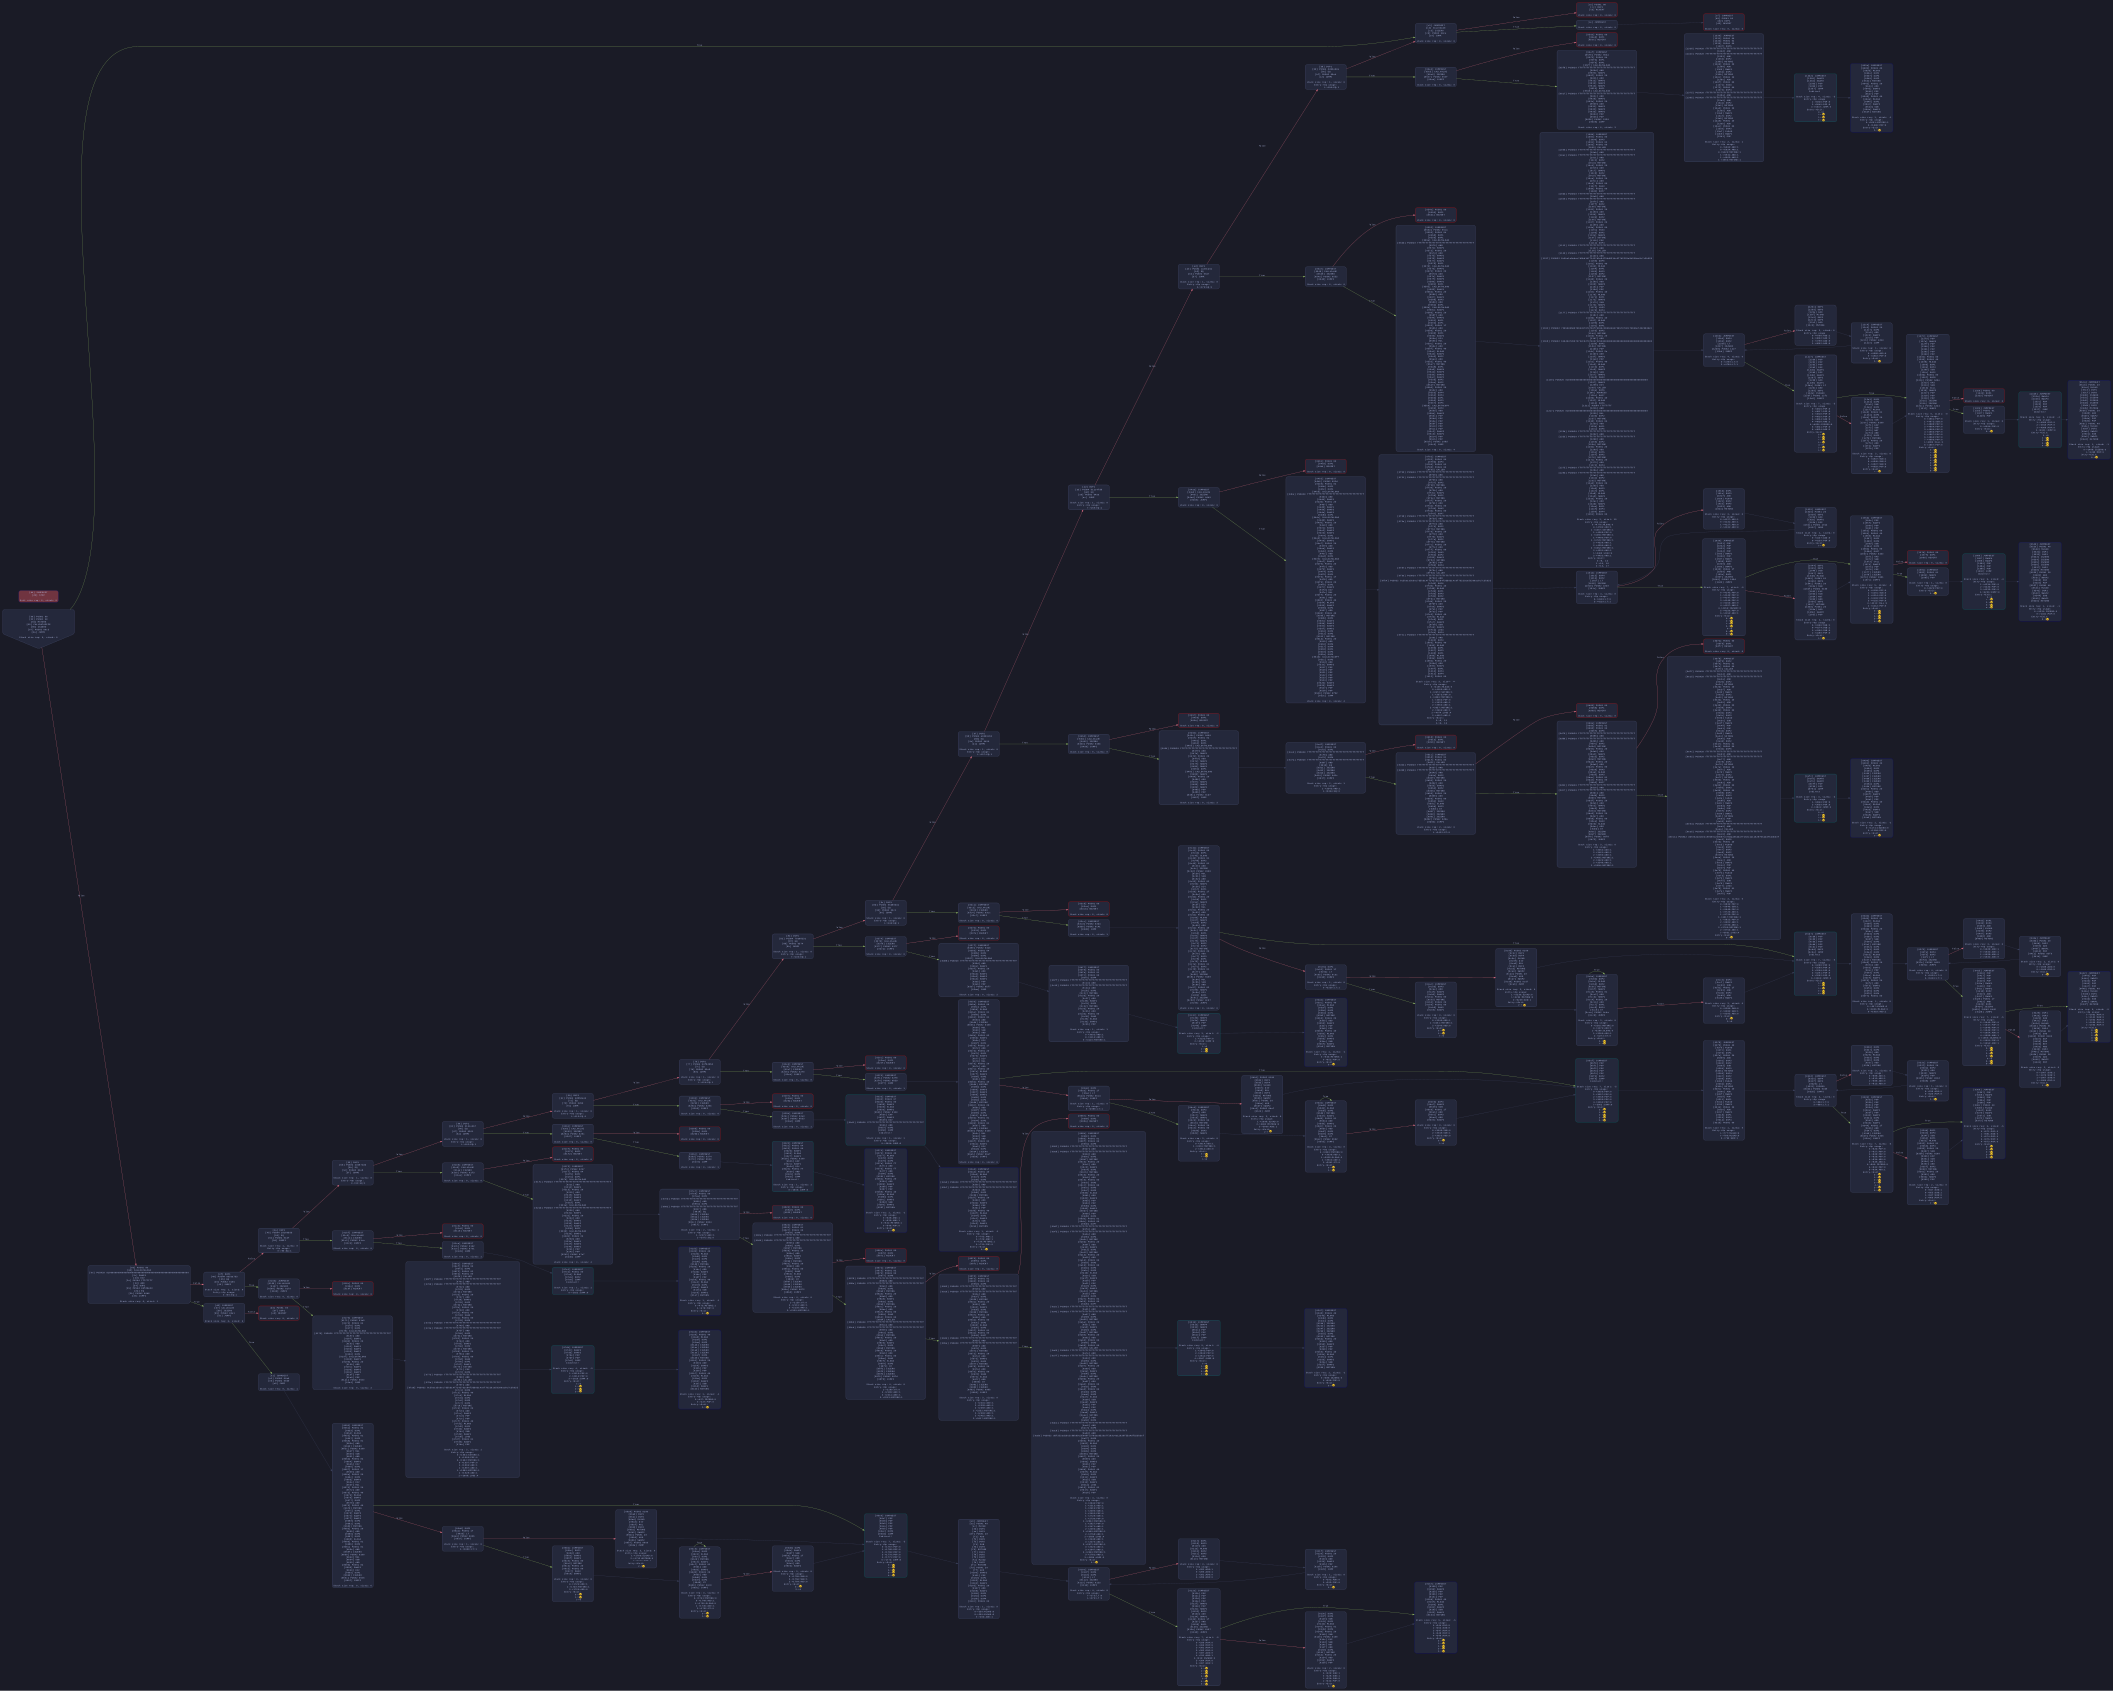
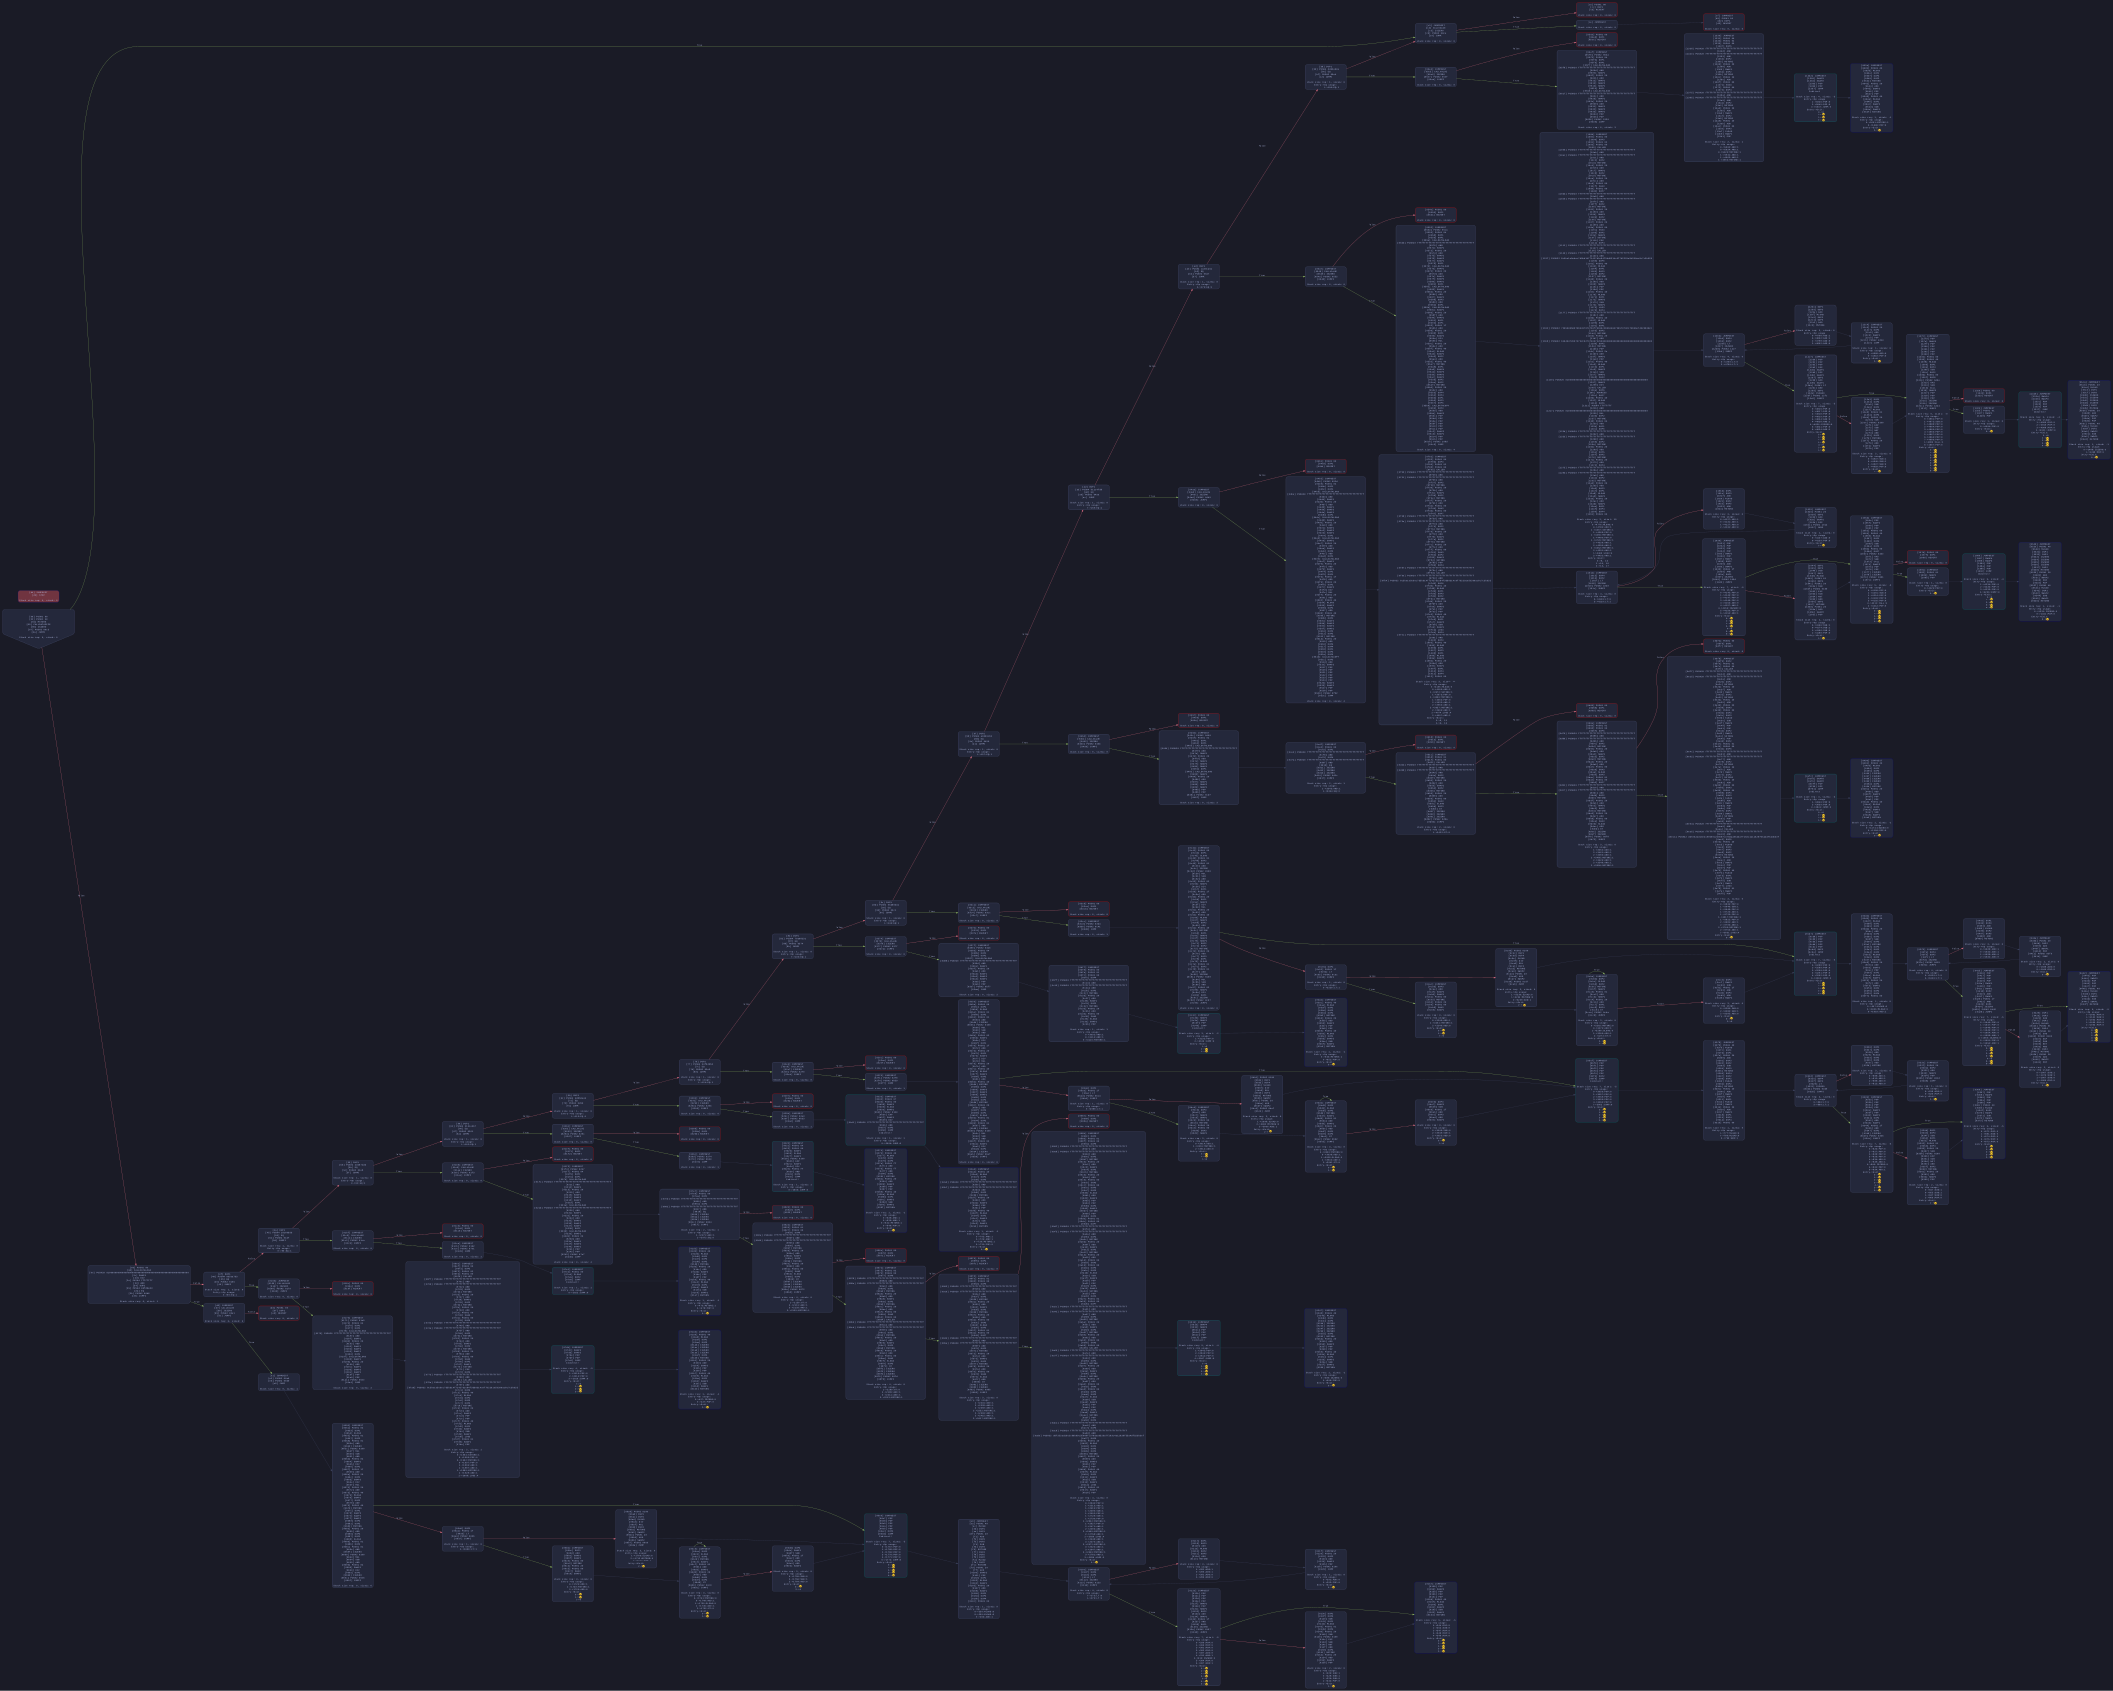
(39, 596) -> (39, 596)
